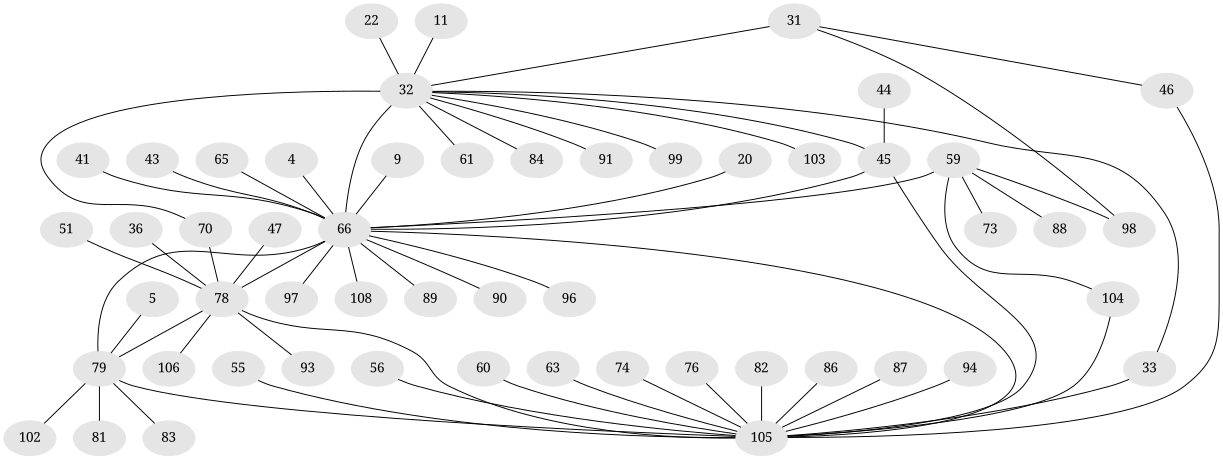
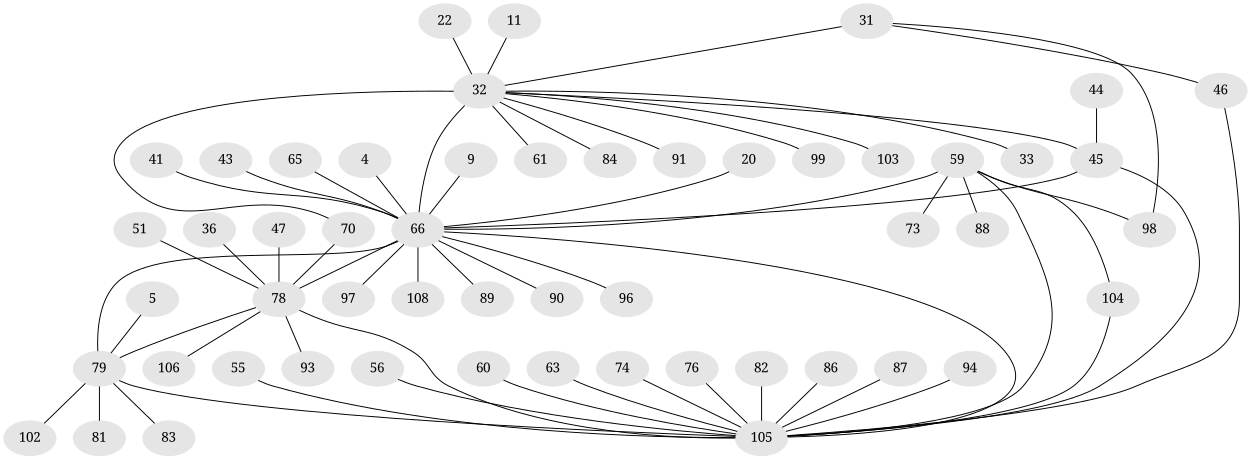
(960, 417) -> (1024, 386)
